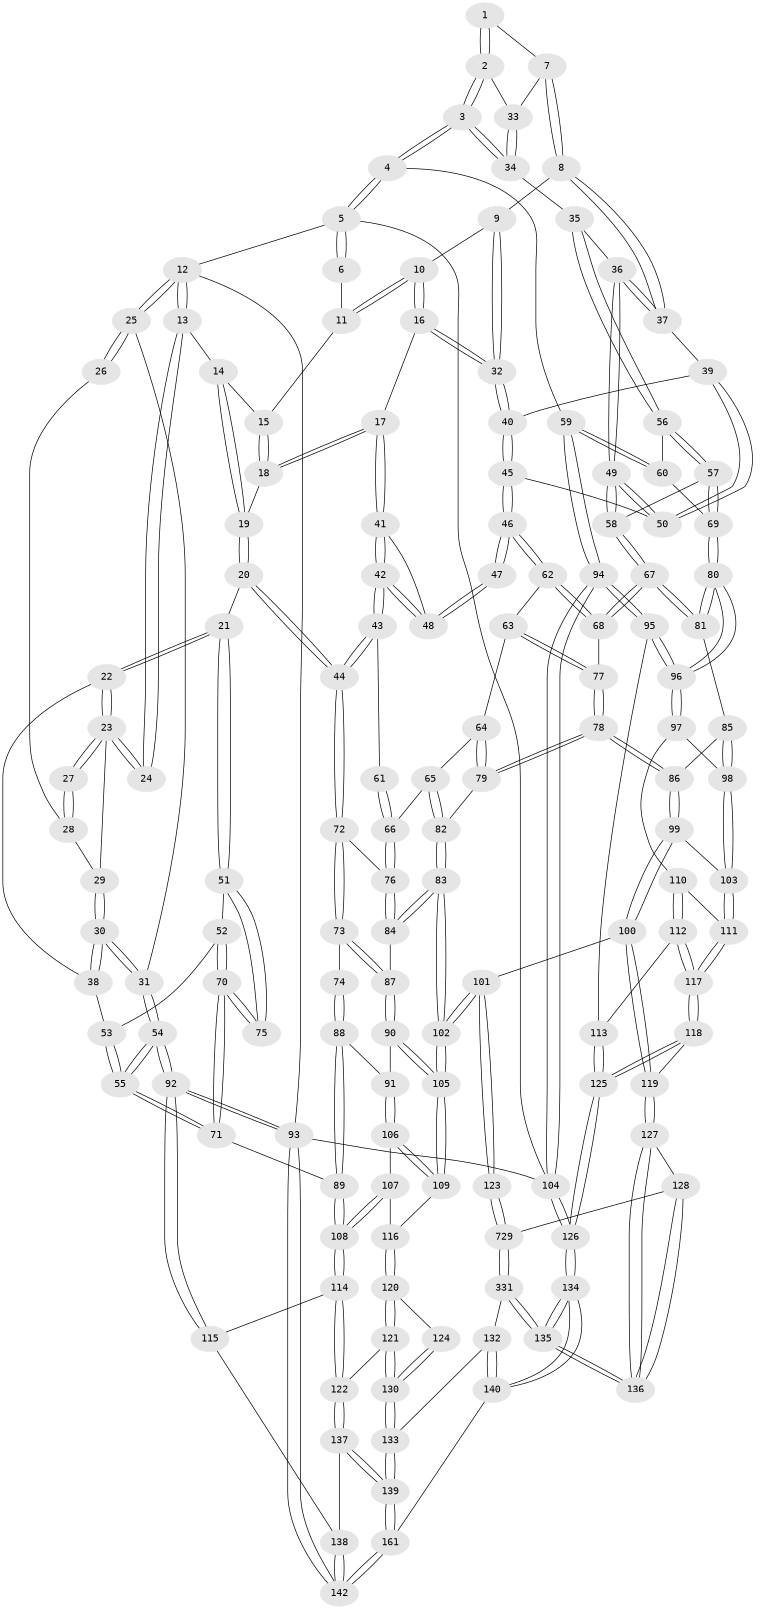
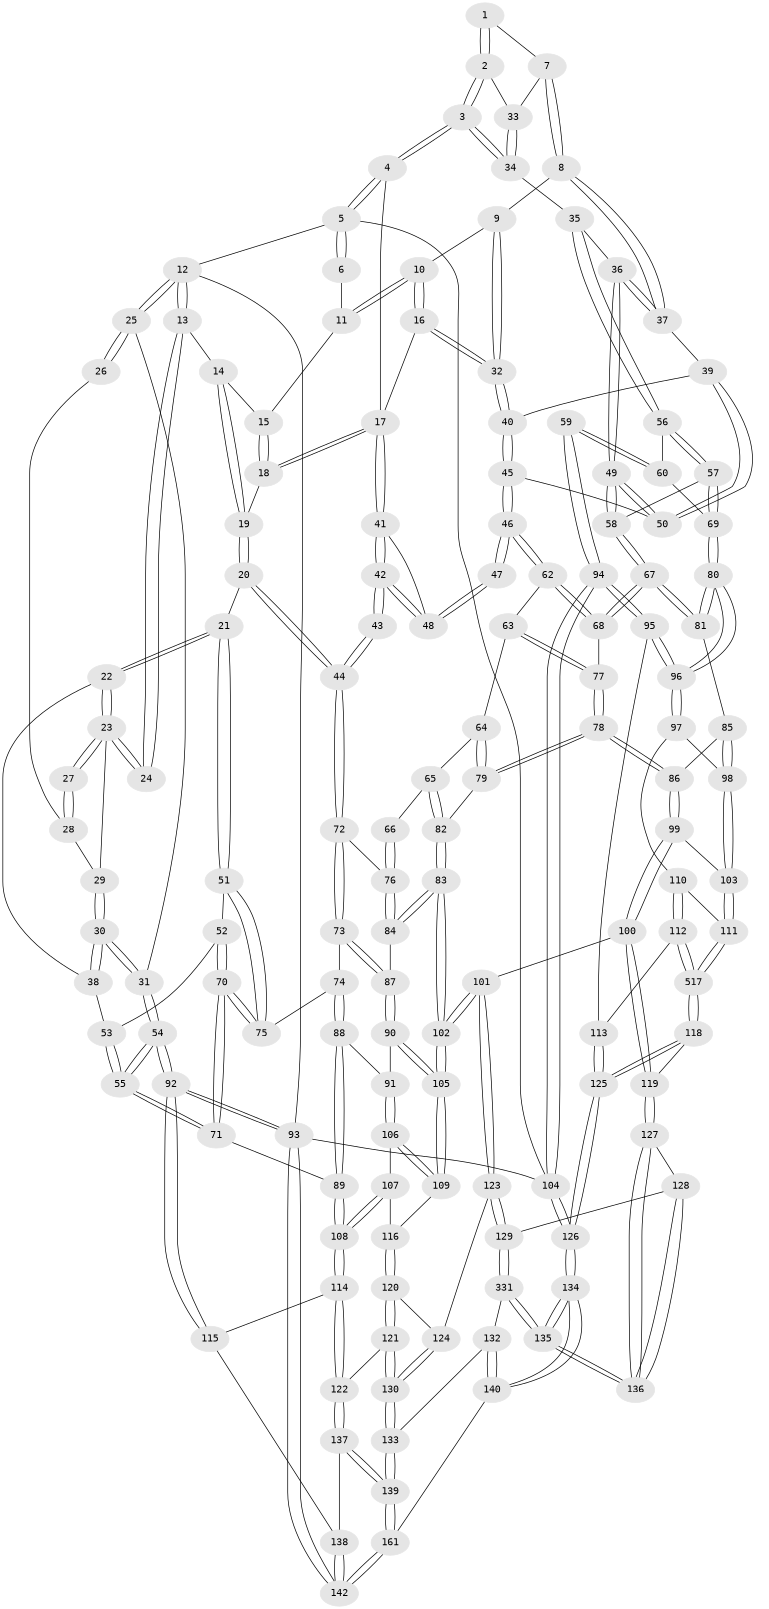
(537, 246) -> (380, 284)
(380, 779) -> none
(694, 983) -> (694, 983)
none -> (305, 1005)
(504, 1237) -> (504, 1237)
none -> (466, 1262)
